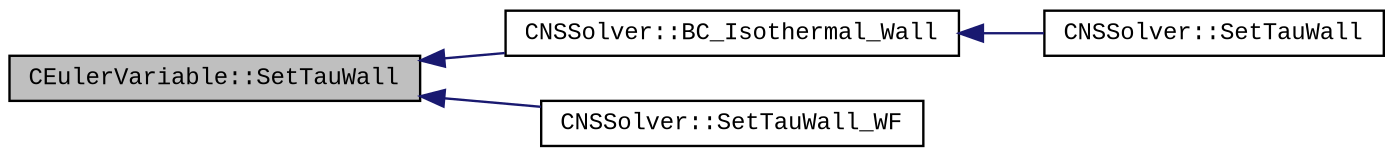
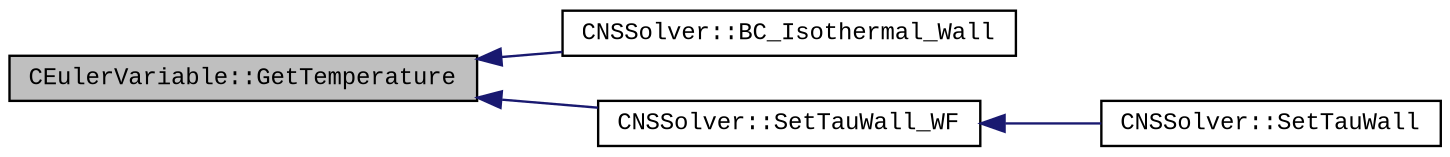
(1014, 33) -> (1053, 123)
(215, 78) -> (243, 78)
